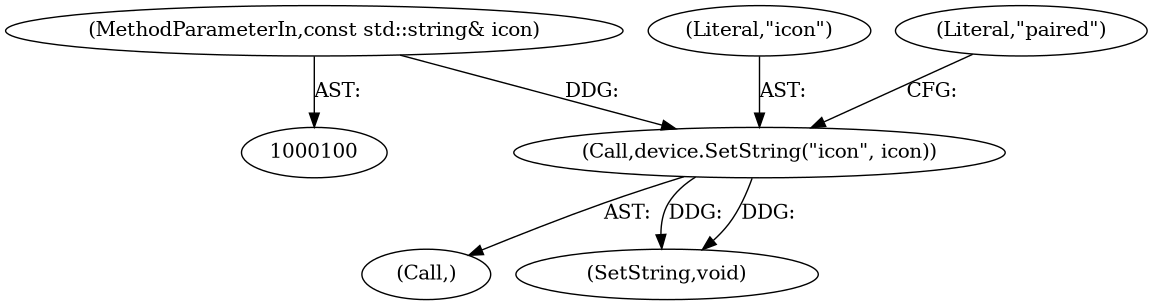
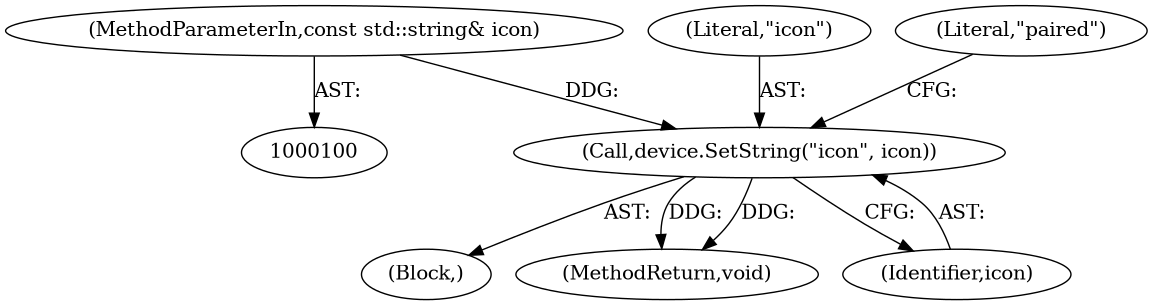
(426, 274) -> (426, 274)
(667, 274) -> (667, 274)
none -> (957, 274)
